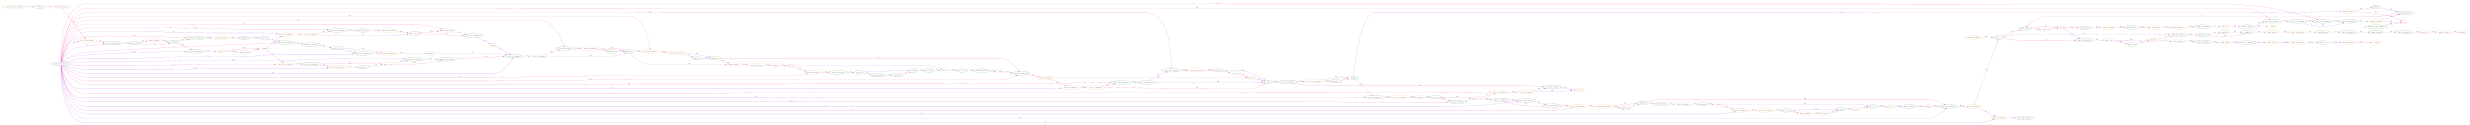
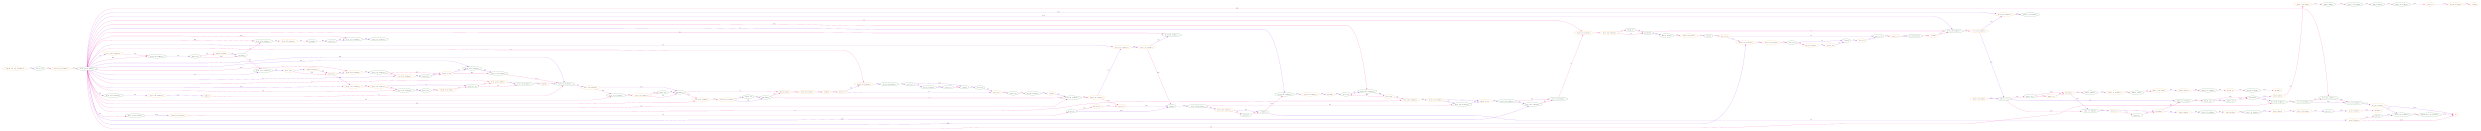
(2211, 17) -> (2414, 115)
(73, 23) -> (73, 69)
(337, 48) -> none
(1146, 82) -> none
(1487, 99) -> (1494, 101)
